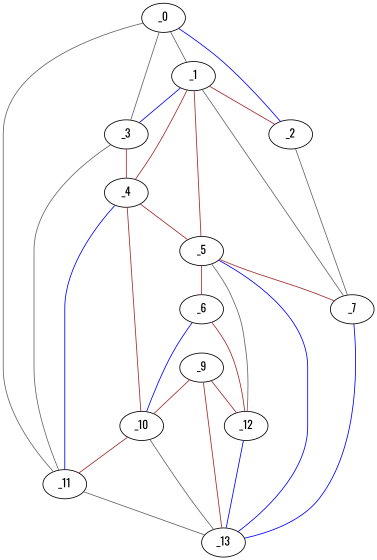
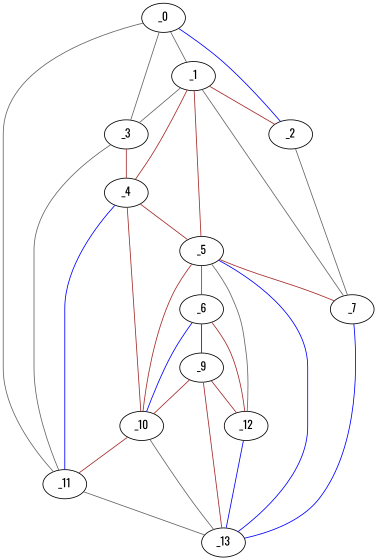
(160, 105) -> (160, 105)
none -> (158, 334)
none -> (202, 339)
